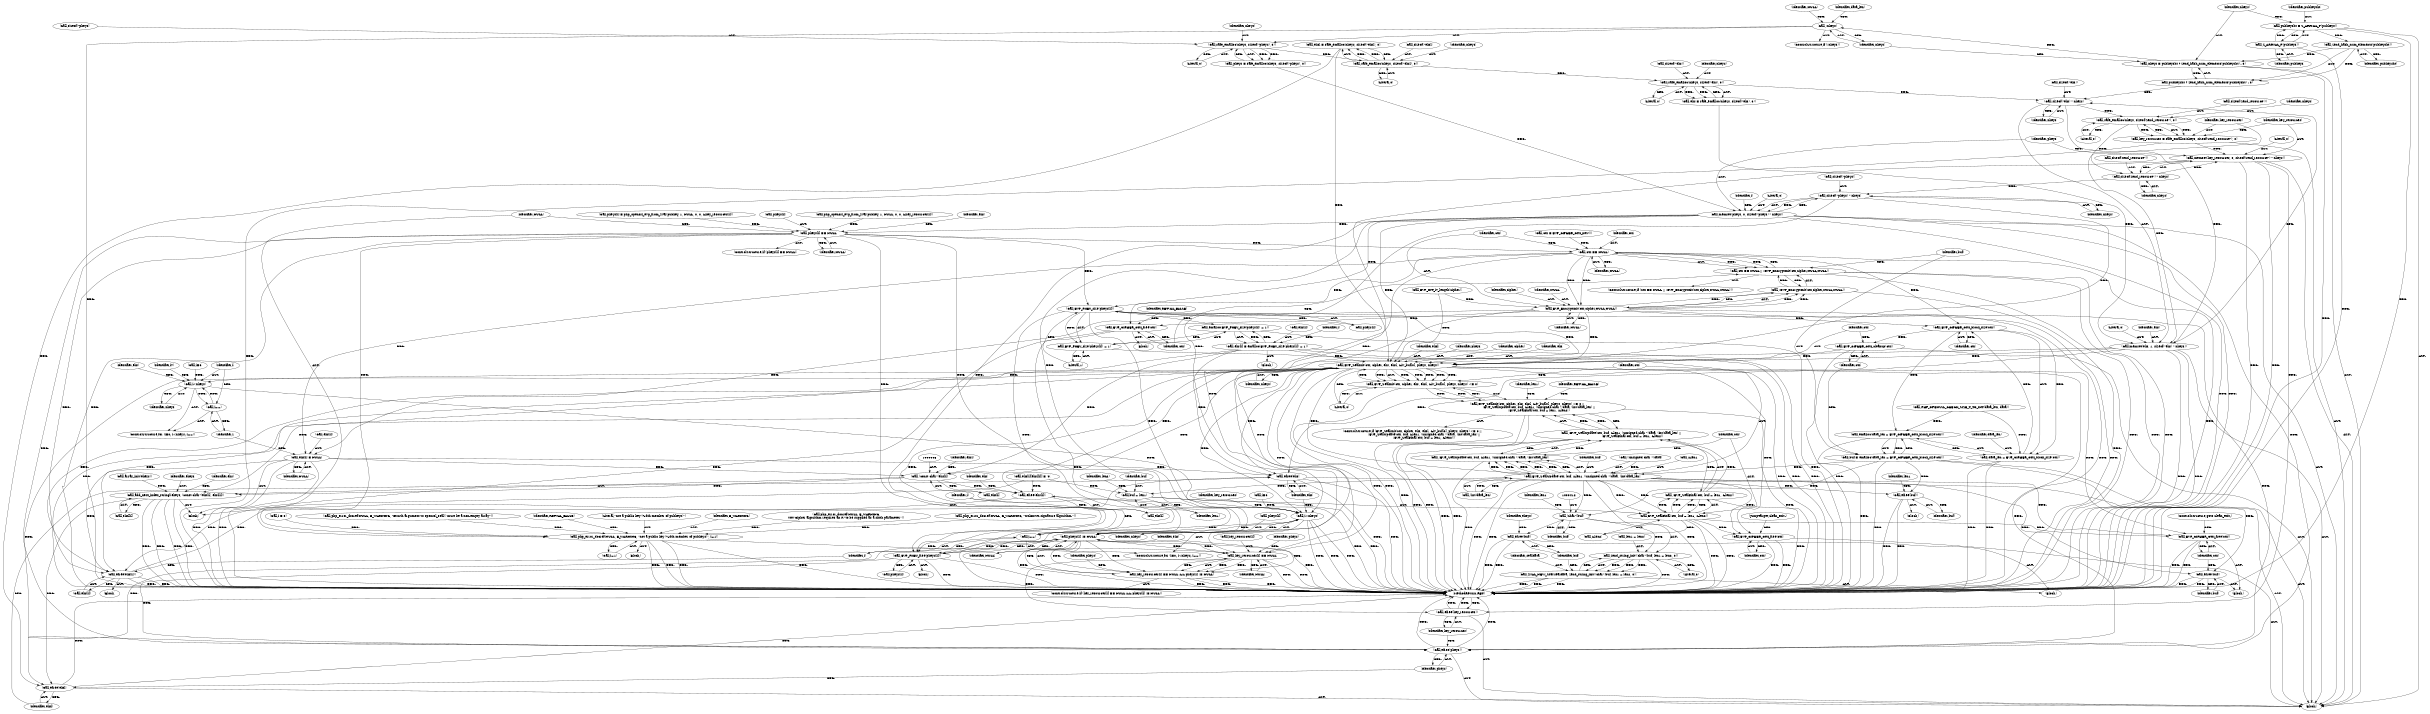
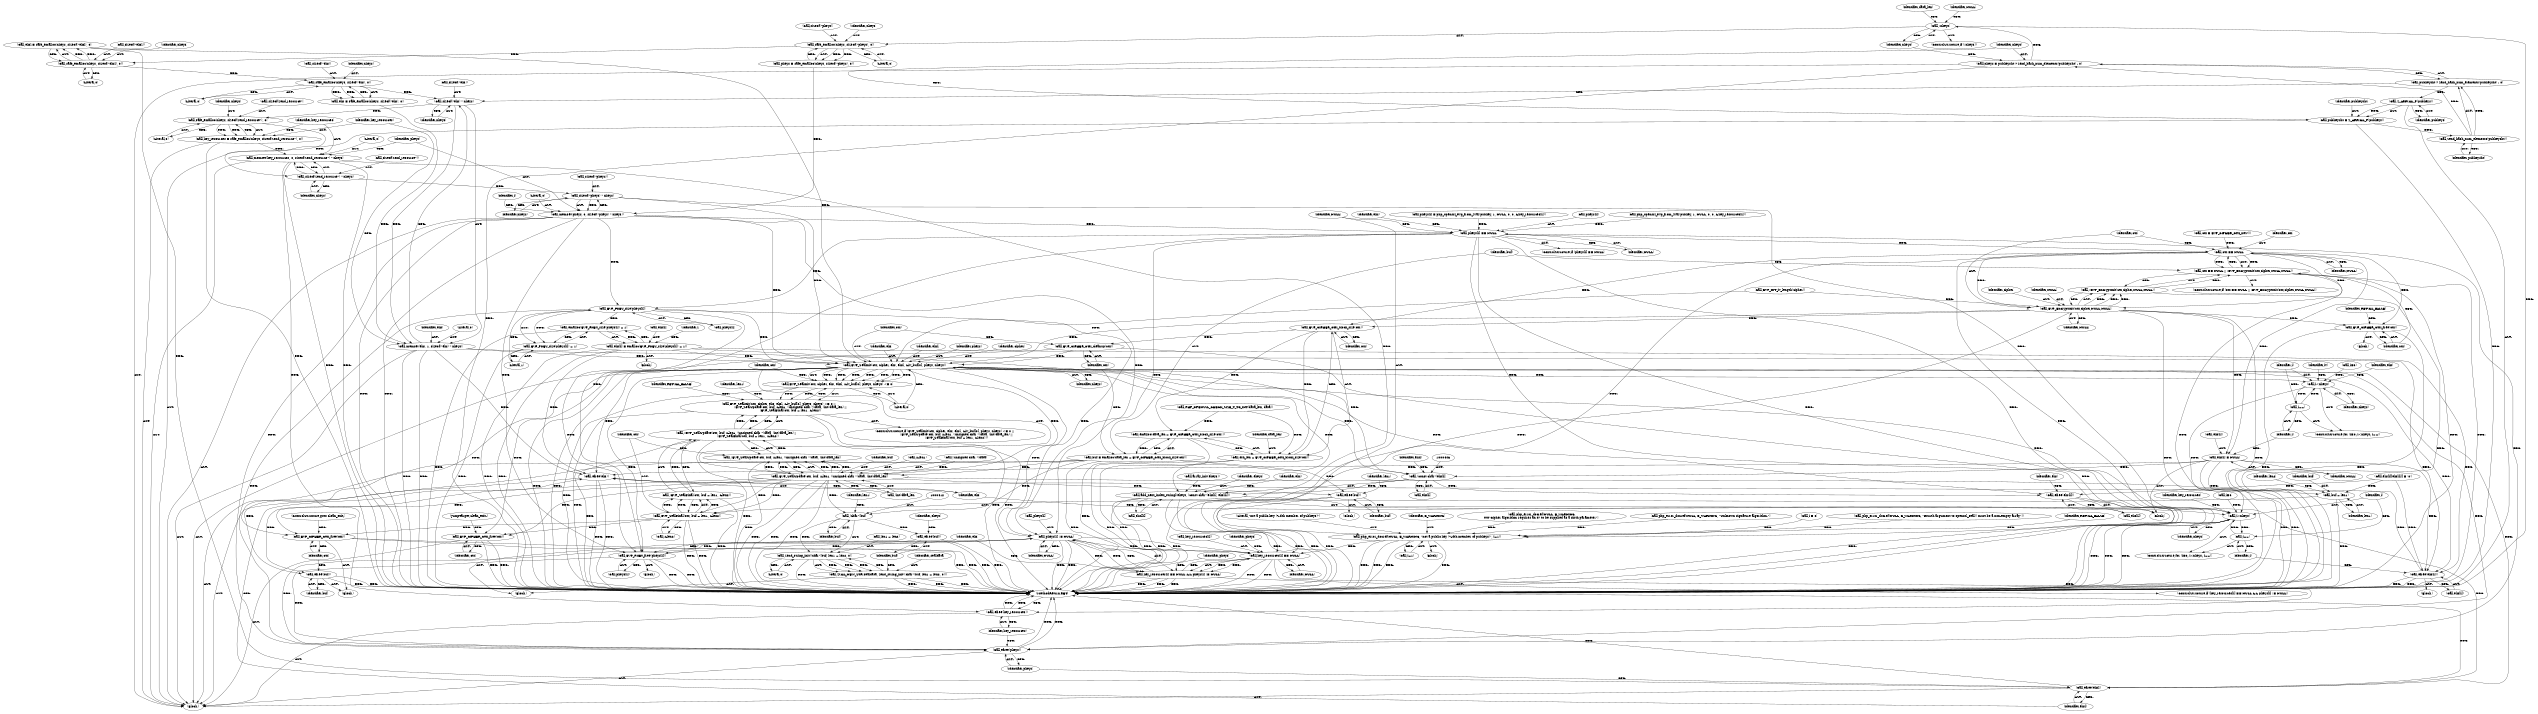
(2290, 35) -> (2435, 92)
(2346, 309) -> (2509, 337)
(2020, 458) -> (1270, 458)
